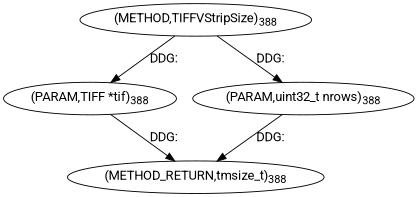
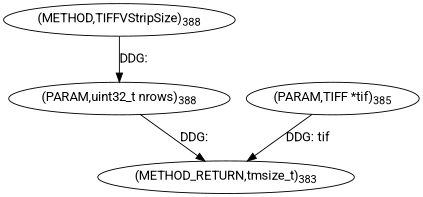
(147, 56) -> none
(140, 97) -> (382, 97)
(166, 138) -> (308, 138)
(278, 176) -> (308, 176)
